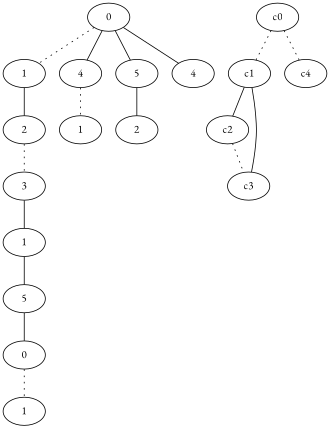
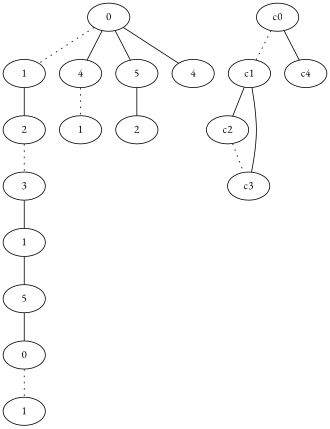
(292, 45) -> (292, 45)
